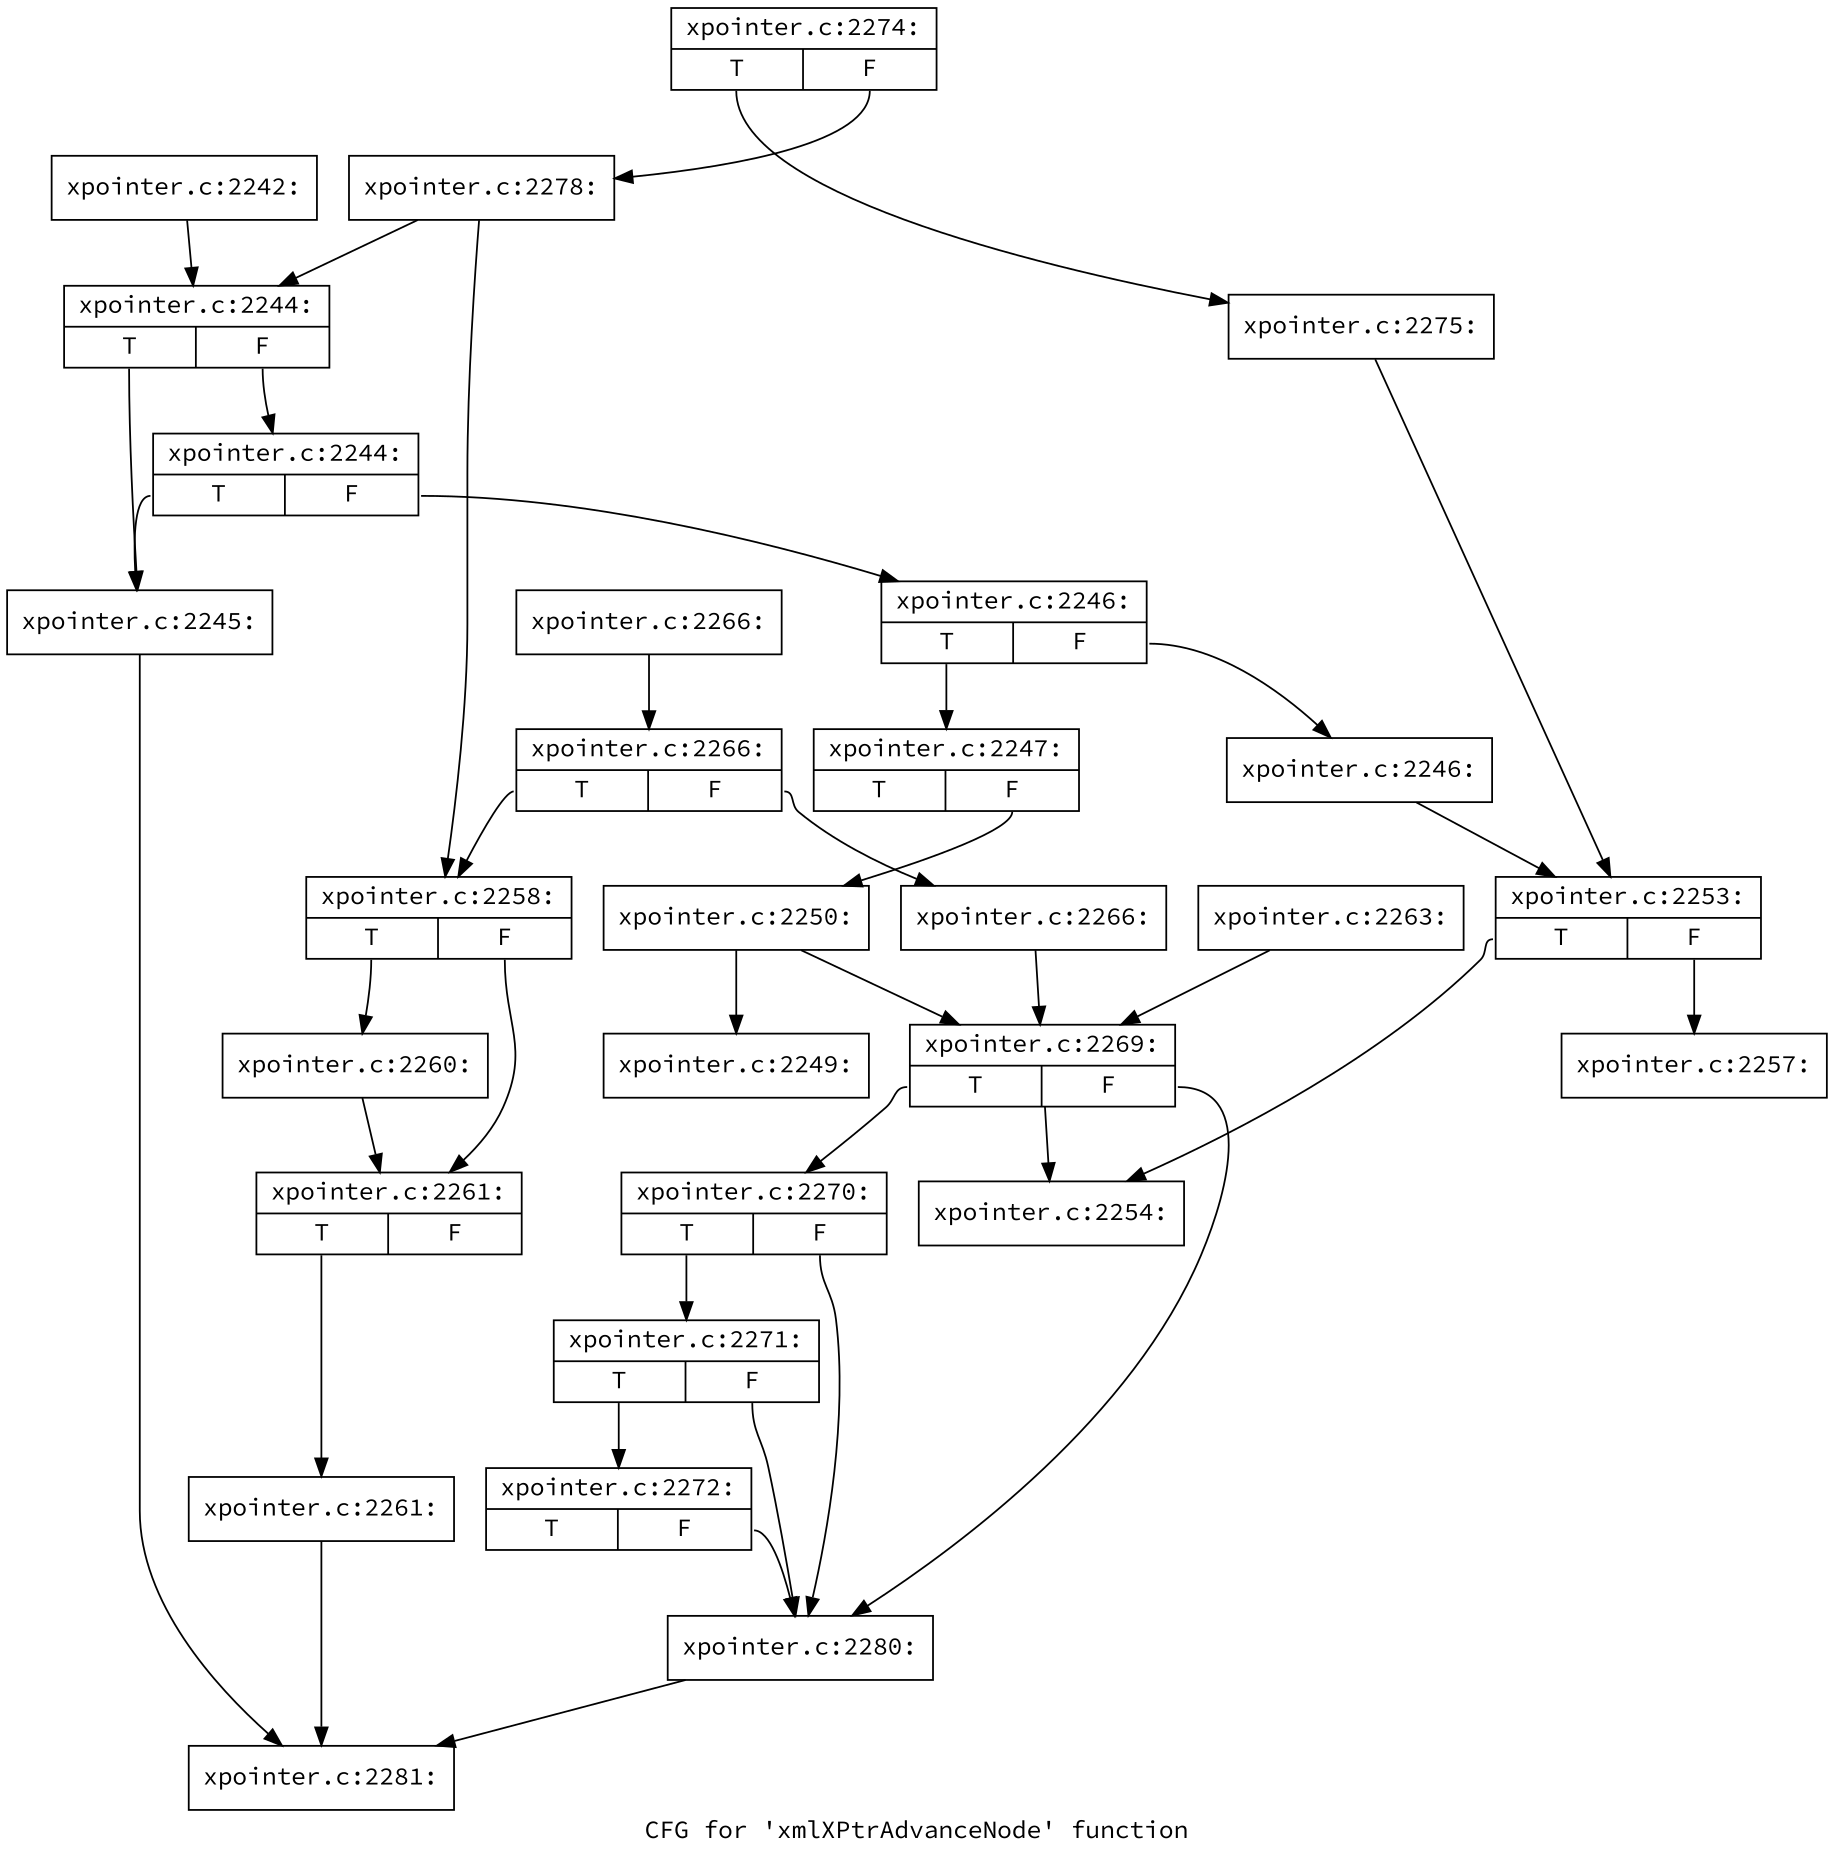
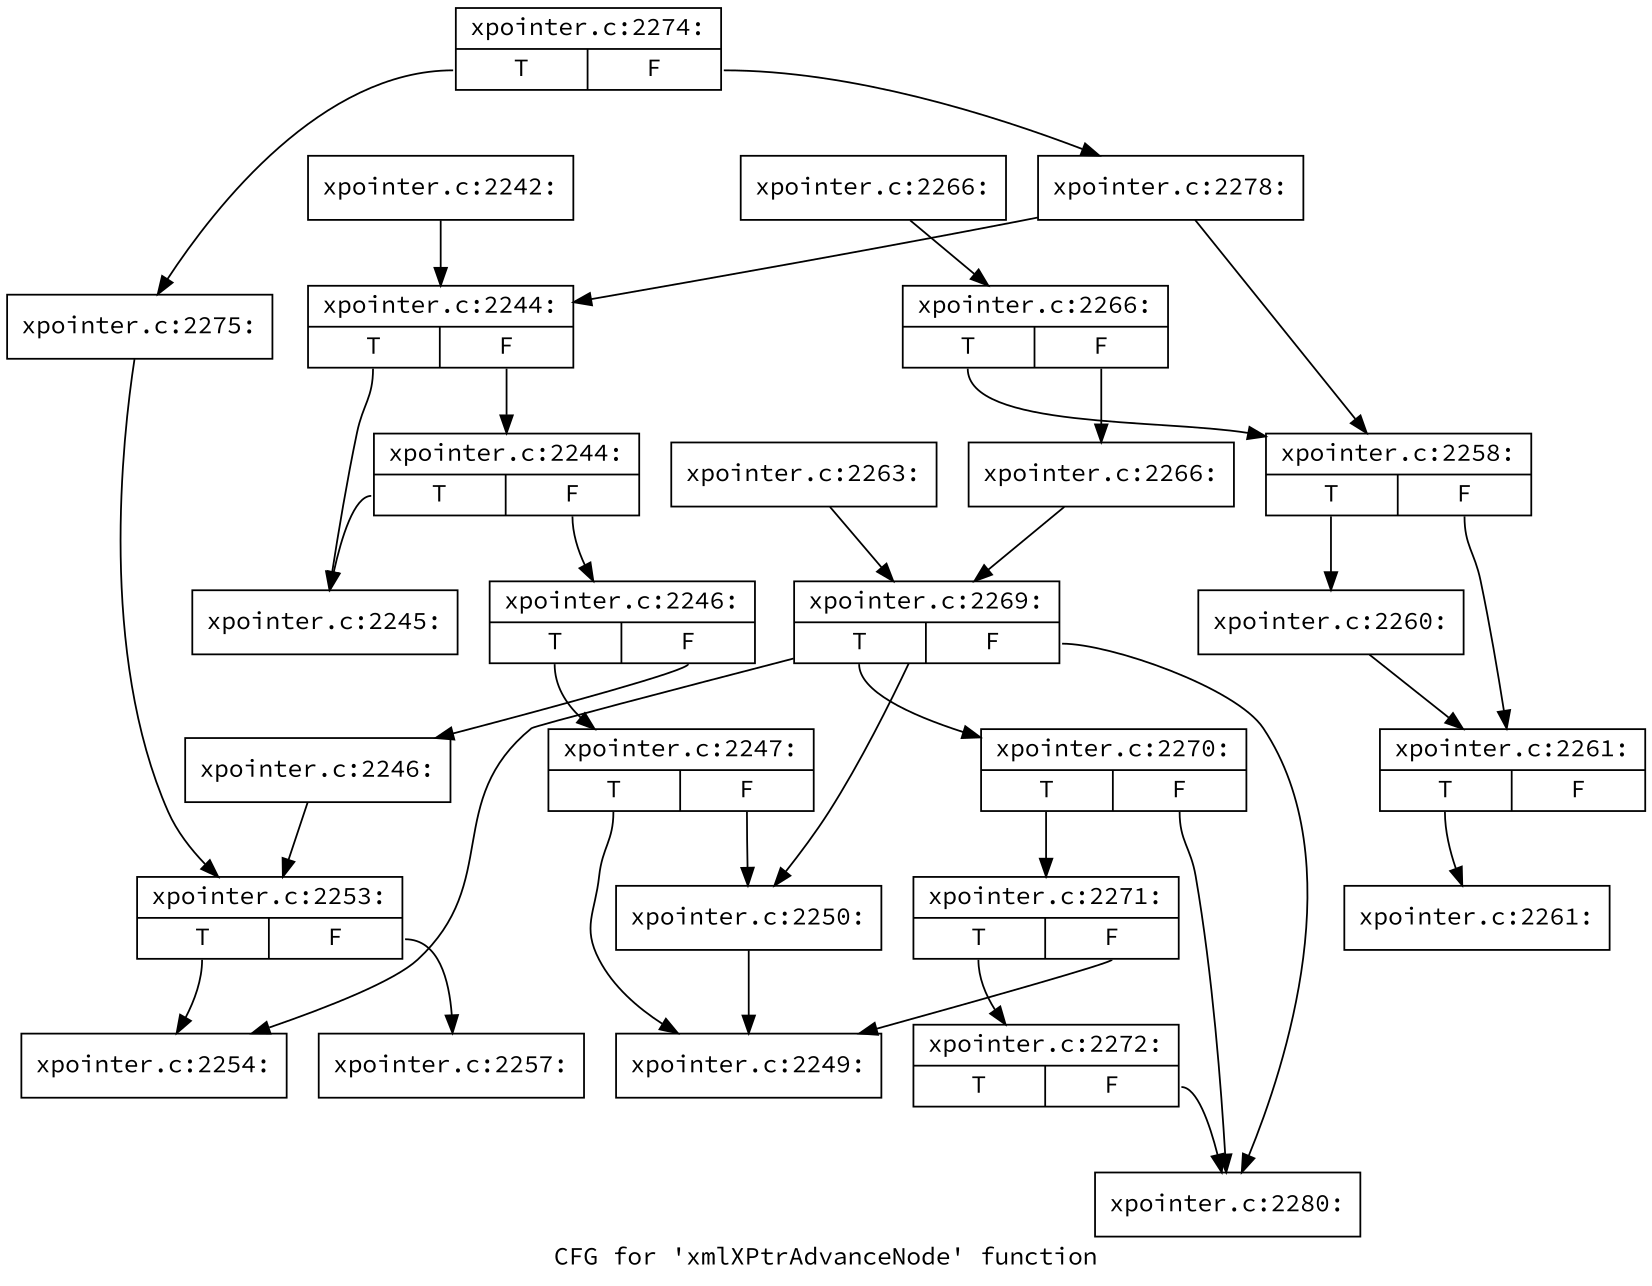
none -> (591, 931)
(872, 983) -> (853, 771)
(775, 1500) -> (1001, 994)
(321, 1778) -> none
